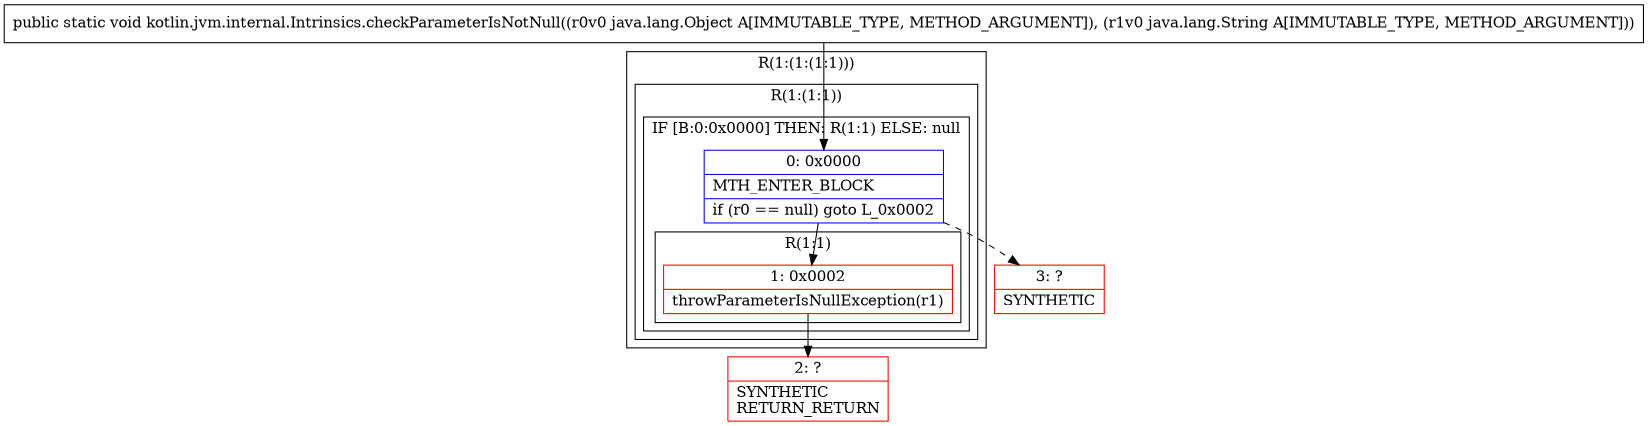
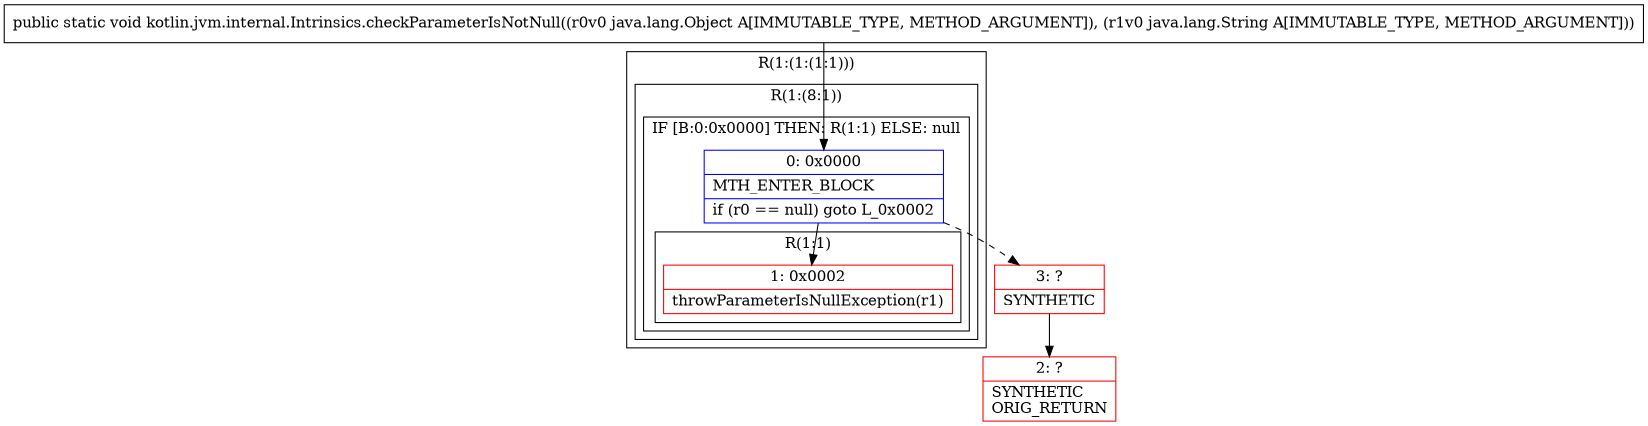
(806, 96) -> (806, 96)
(808, 330) -> (1049, 330)
(808, 408) -> (1049, 408)
